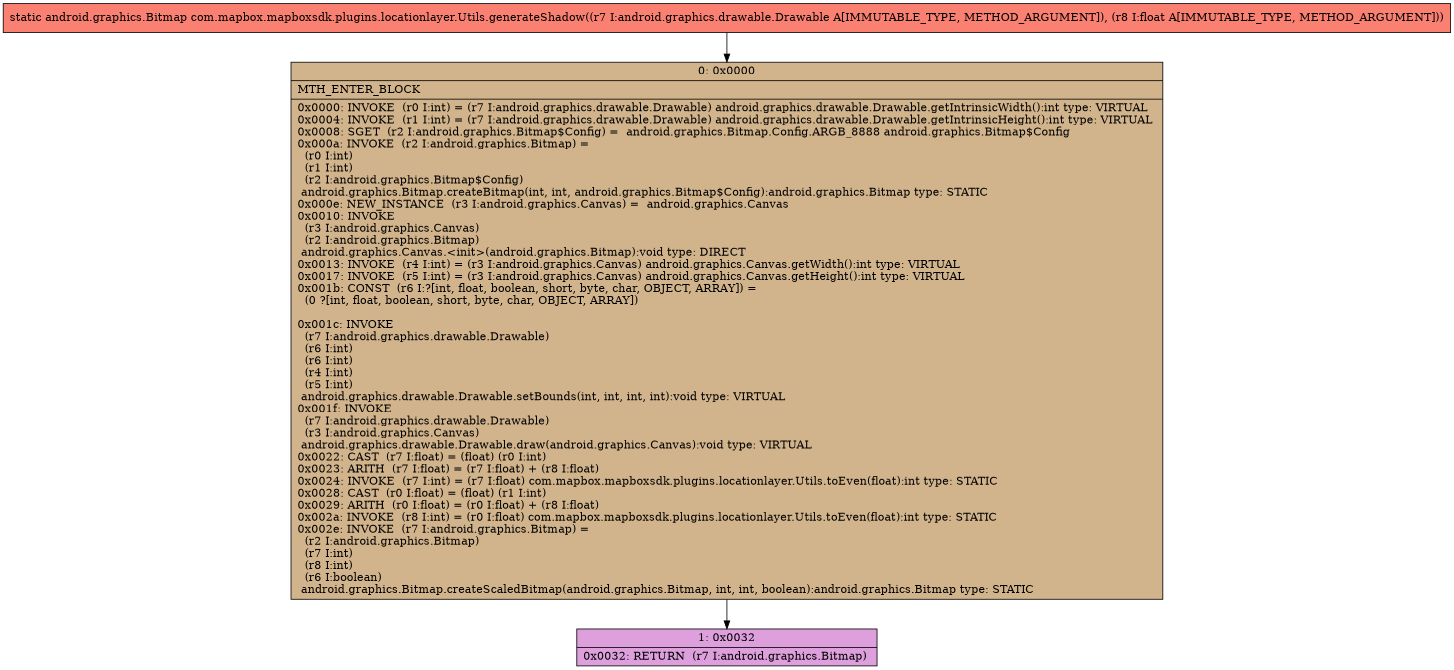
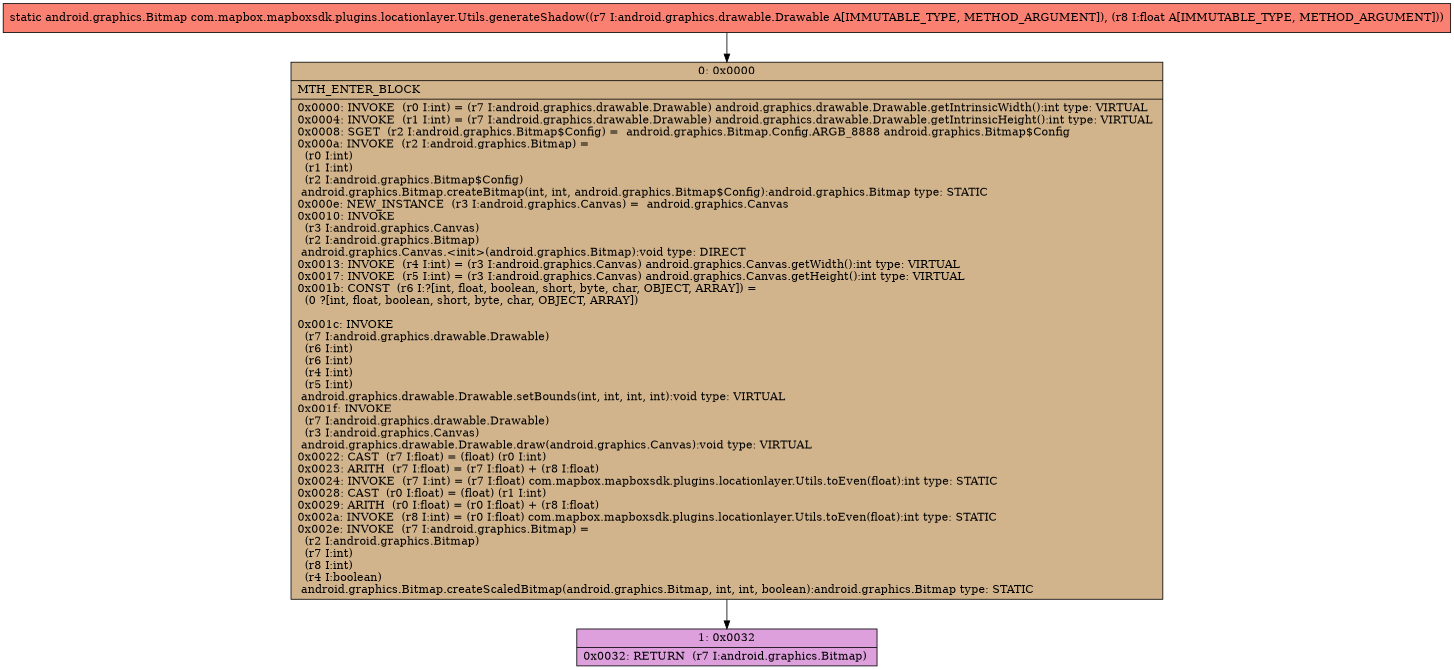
(340, 578) -> (340, 578)
